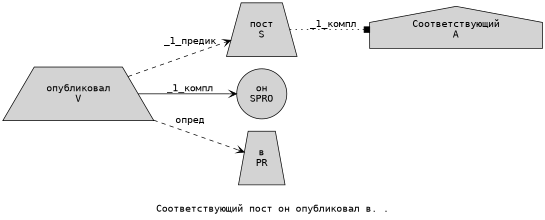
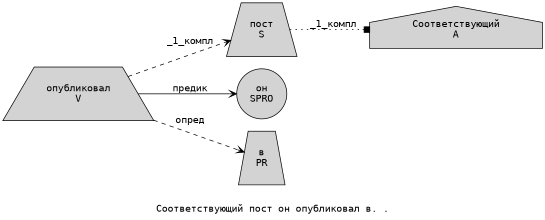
(190, 41) -> (190, 41)
(190, 89) -> (190, 89)
